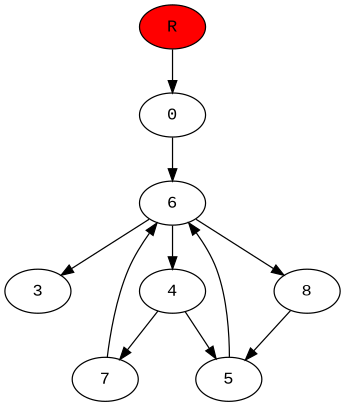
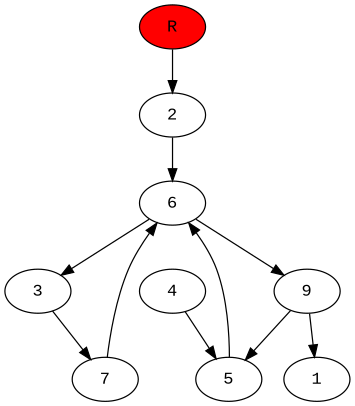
(173, 115) -> (173, 115)
(173, 241) -> none
(307, 291) -> (307, 291)
(143, 330) -> (68, 330)
none -> (317, 379)
